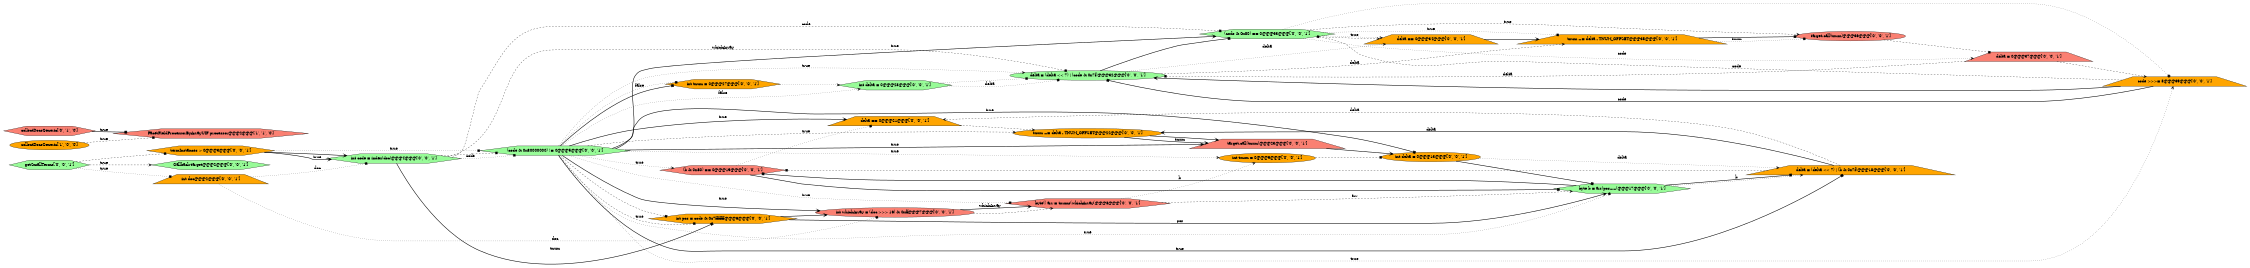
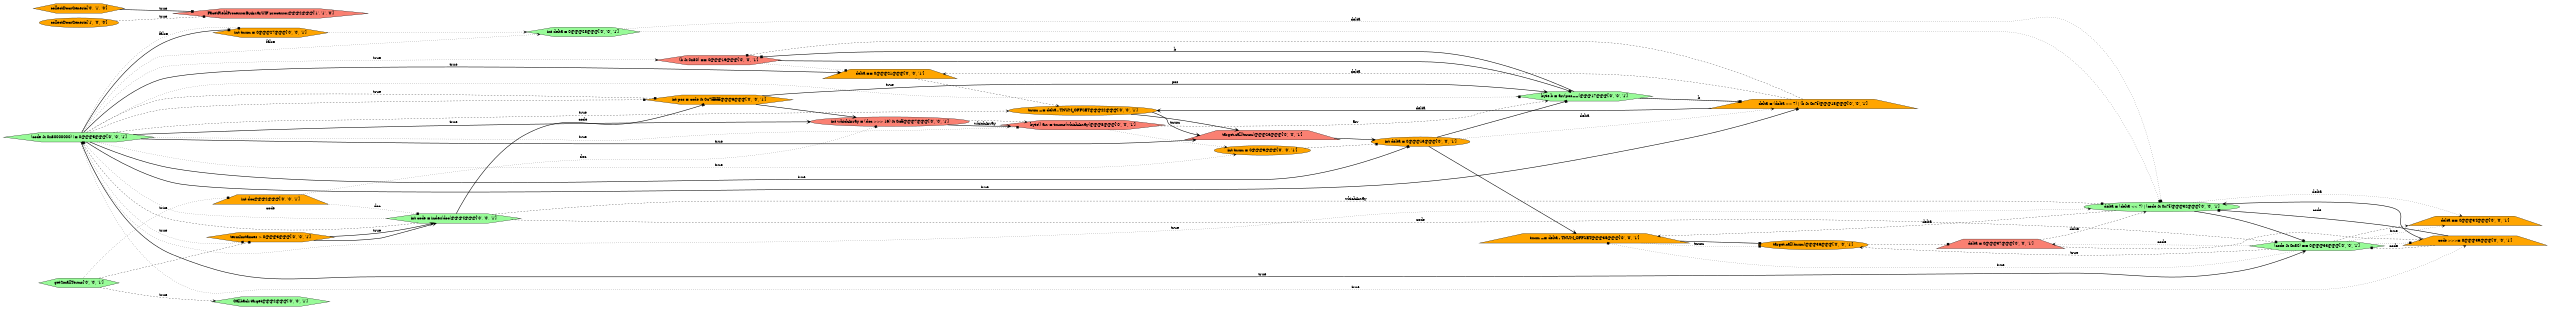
(1851, 36) -> (1813, 245)
(1510, 39) -> (1501, 189)
(1566, 76) -> (2097, 226)
(49, 131) -> (79, 8)
(376, 151) -> (139, 219)
(555, 249) -> (583, 120)
